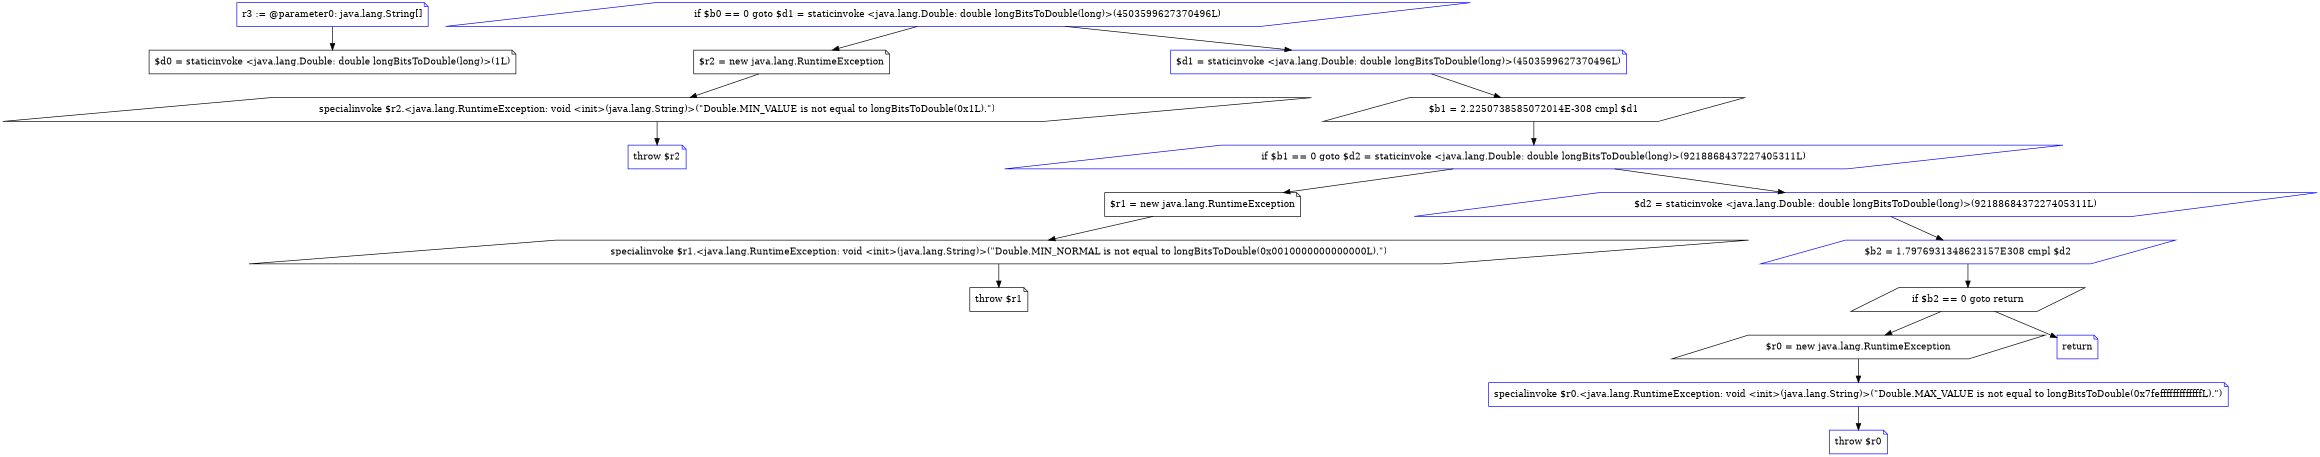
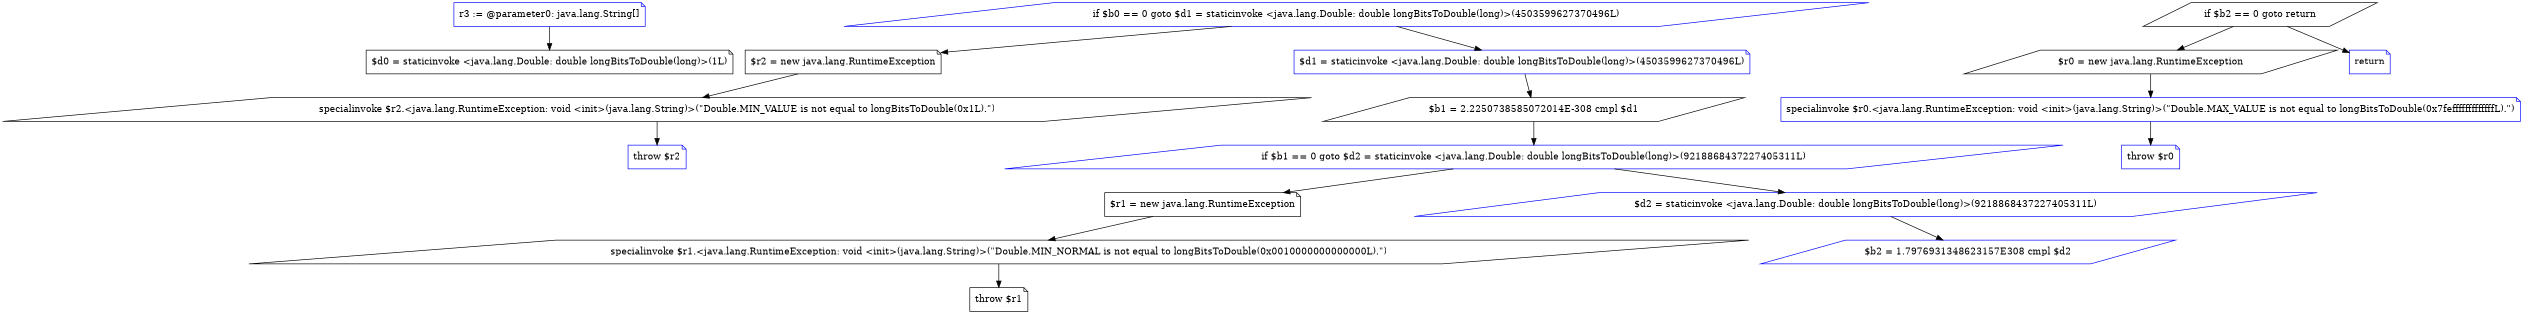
(1968, 273) -> none
